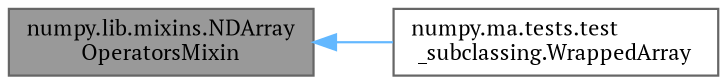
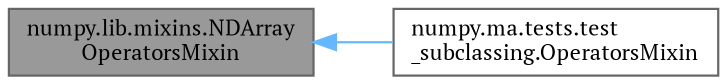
(556, 42) -> (556, 42)
